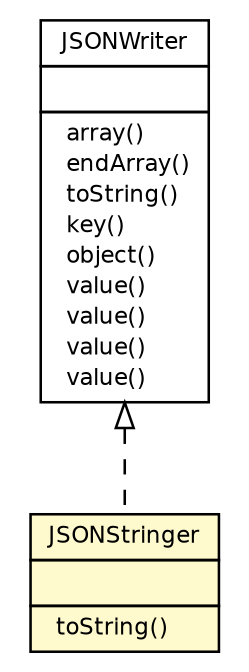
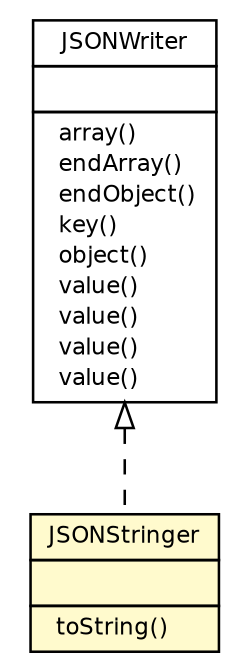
(120, 195) -> (125, 195)
